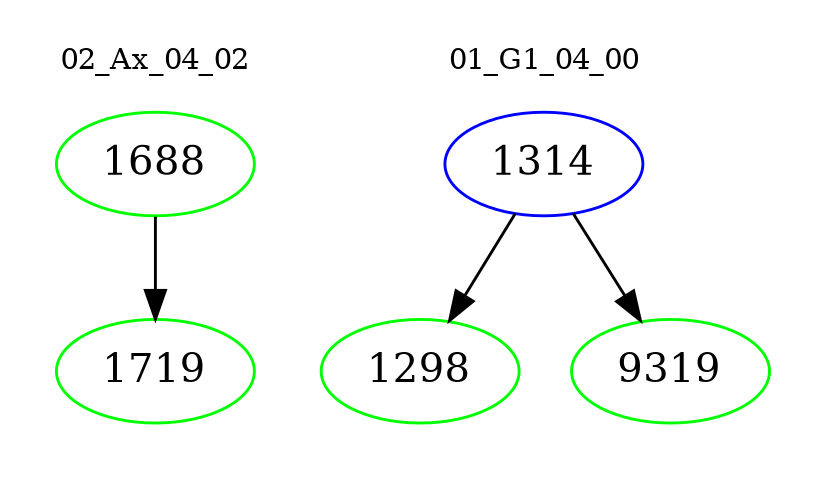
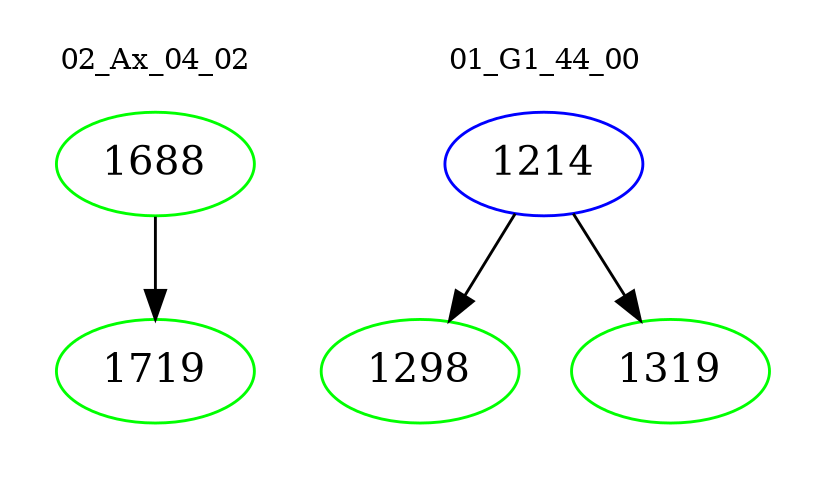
(545, 62) -> (545, 62)
(544, 164) -> (544, 164)
(671, 371) -> (671, 371)
